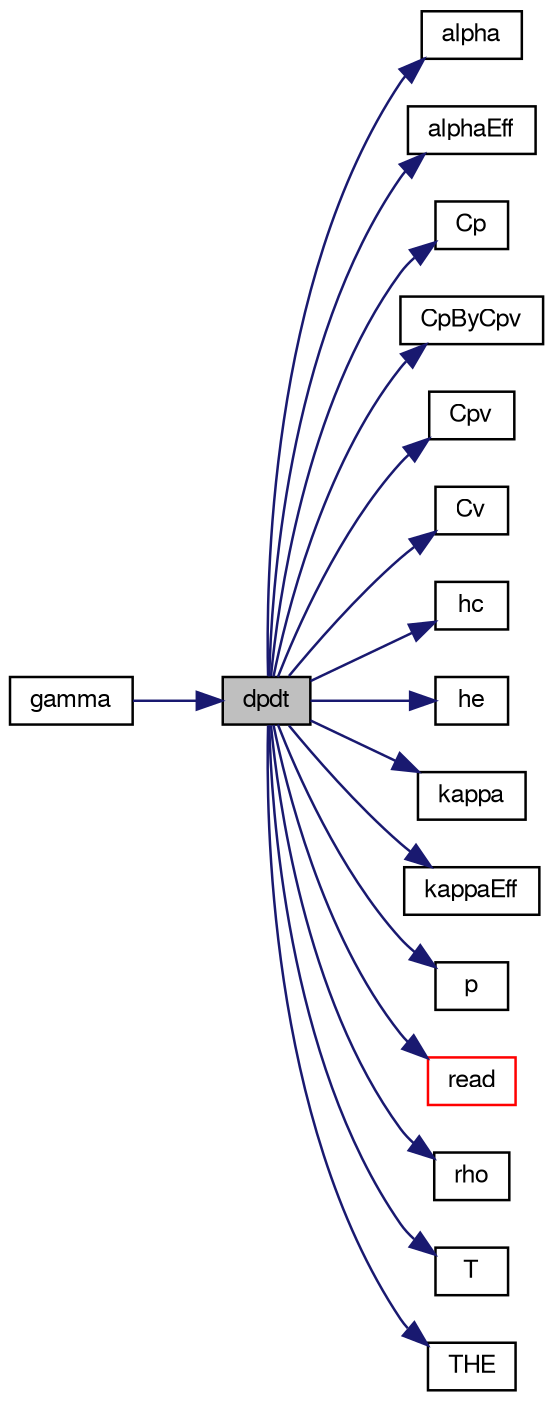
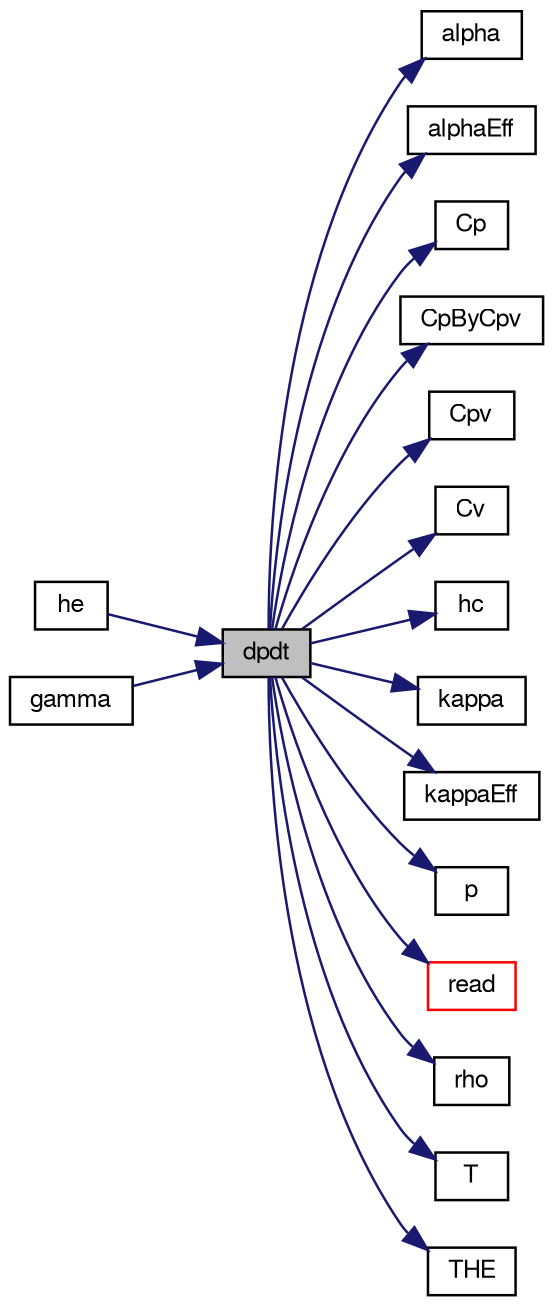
(360, 701) -> (153, 625)
